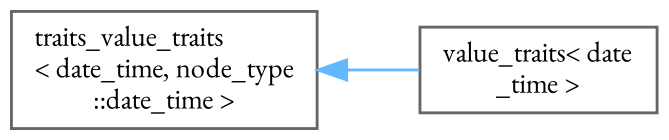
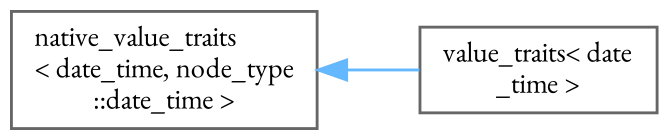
(164, 70) -> (164, 70)
